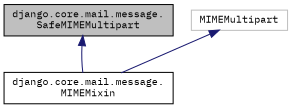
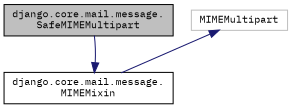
(82, 59) -> (95, 49)
